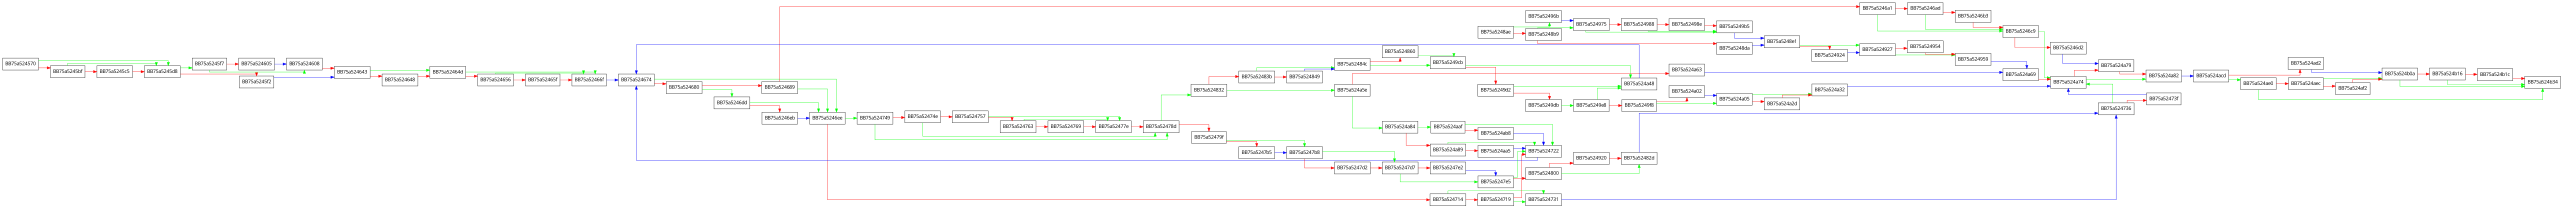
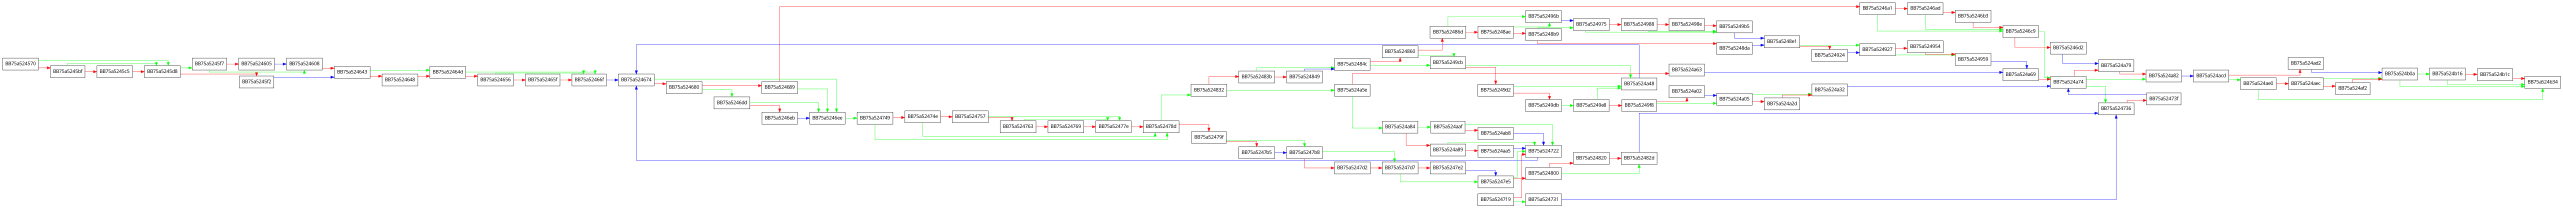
none -> (1448, 32)
(2422, 74) -> (2422, 74)
(2111, 84) -> (2102, 86)
(1591, 158) -> (1591, 158)
(1448, 200) -> none
